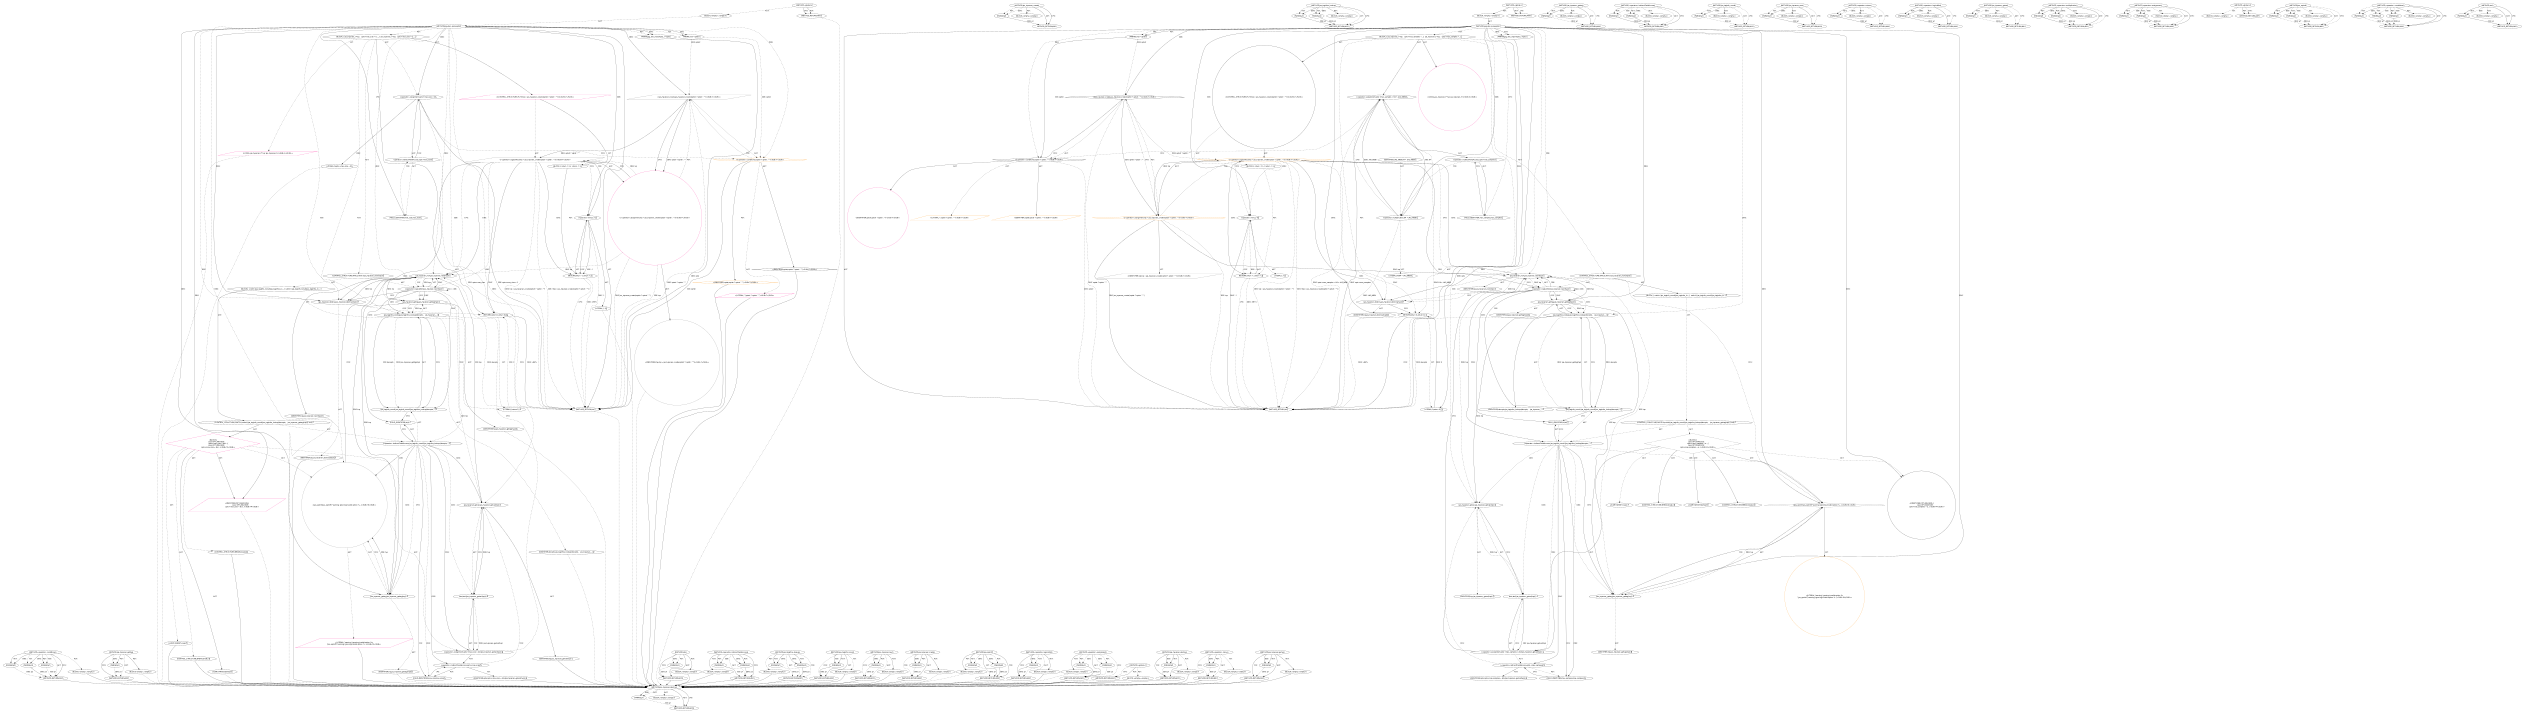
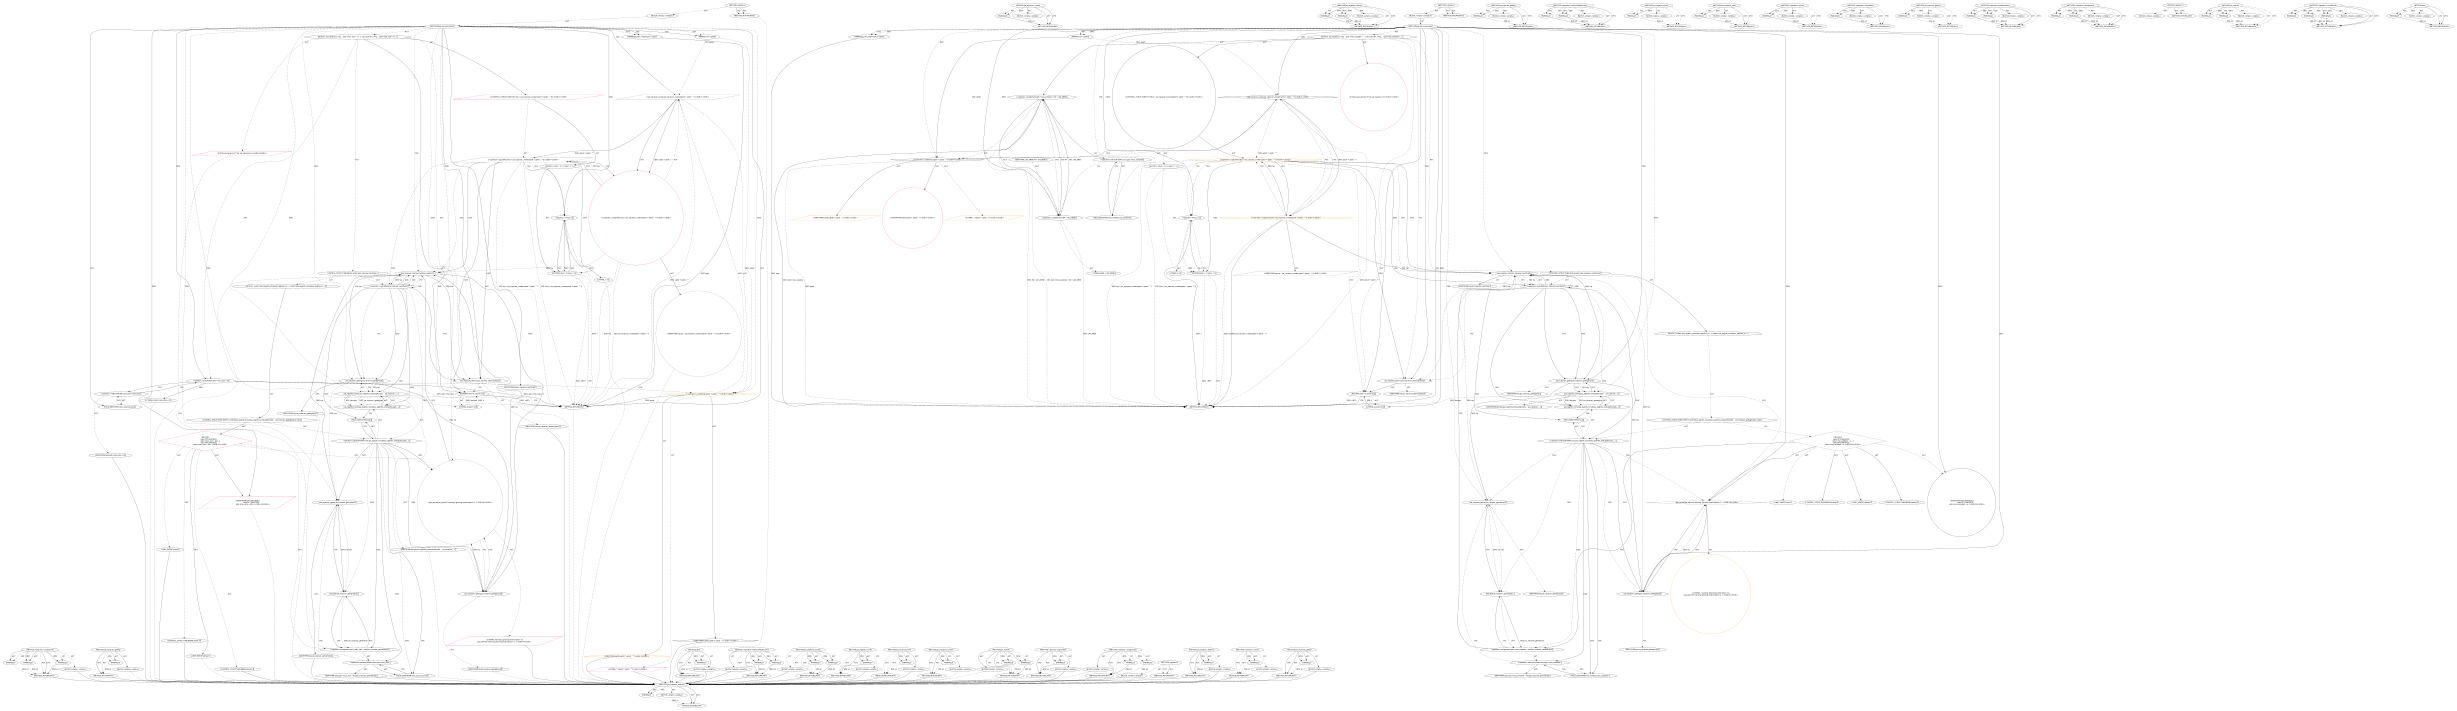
none -> (1005, 164)
none -> (111, 455)
